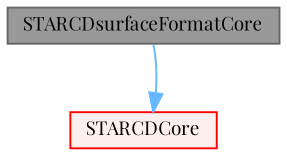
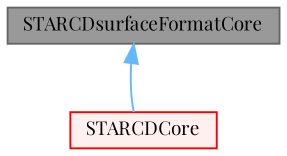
(156, 68) -> (131, 88)
